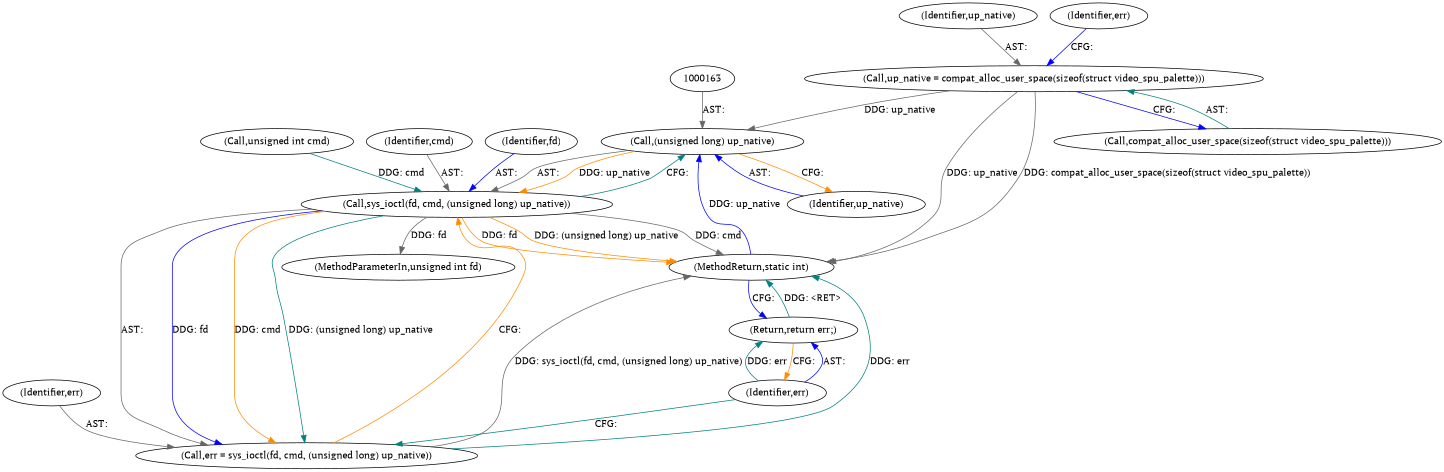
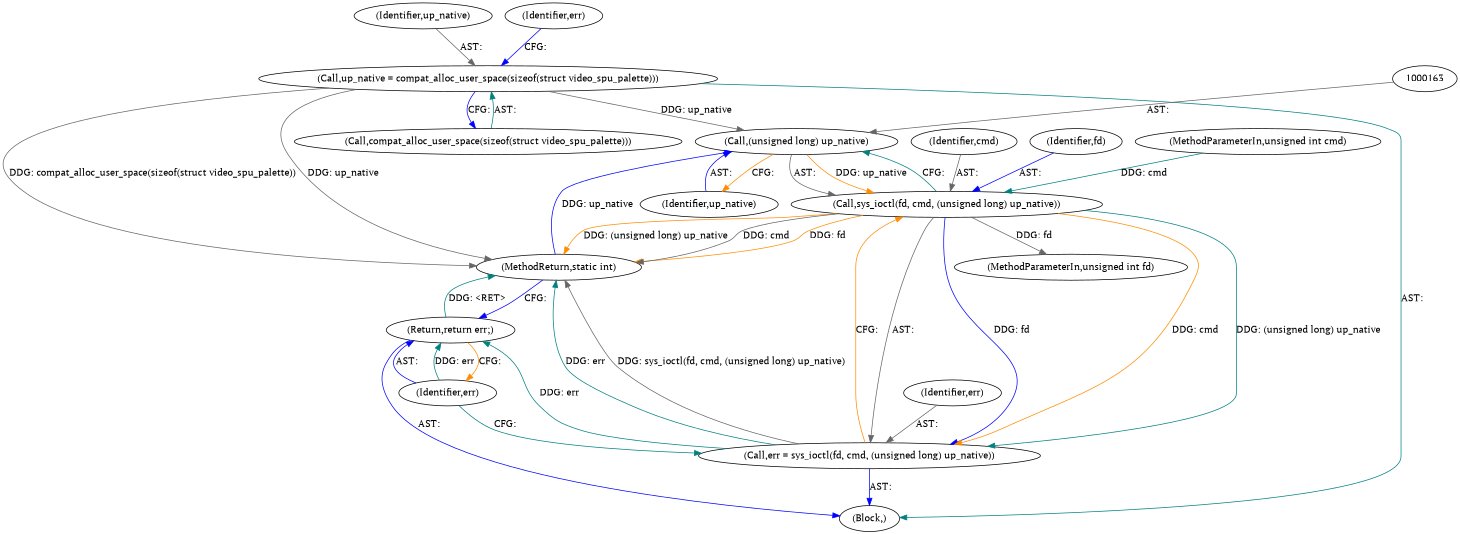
(277, 142) -> (1258, 142)
none -> (589, 432)
none -> (869, 519)
